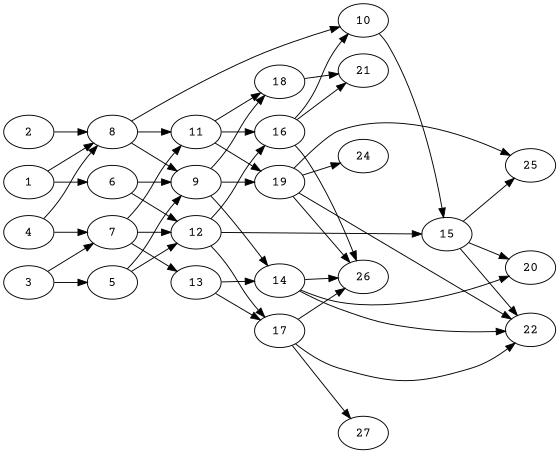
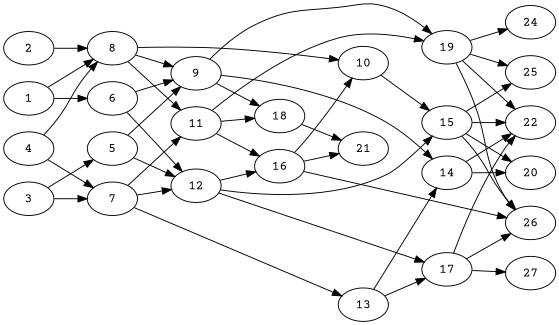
(317, 279) -> (484, 165)
